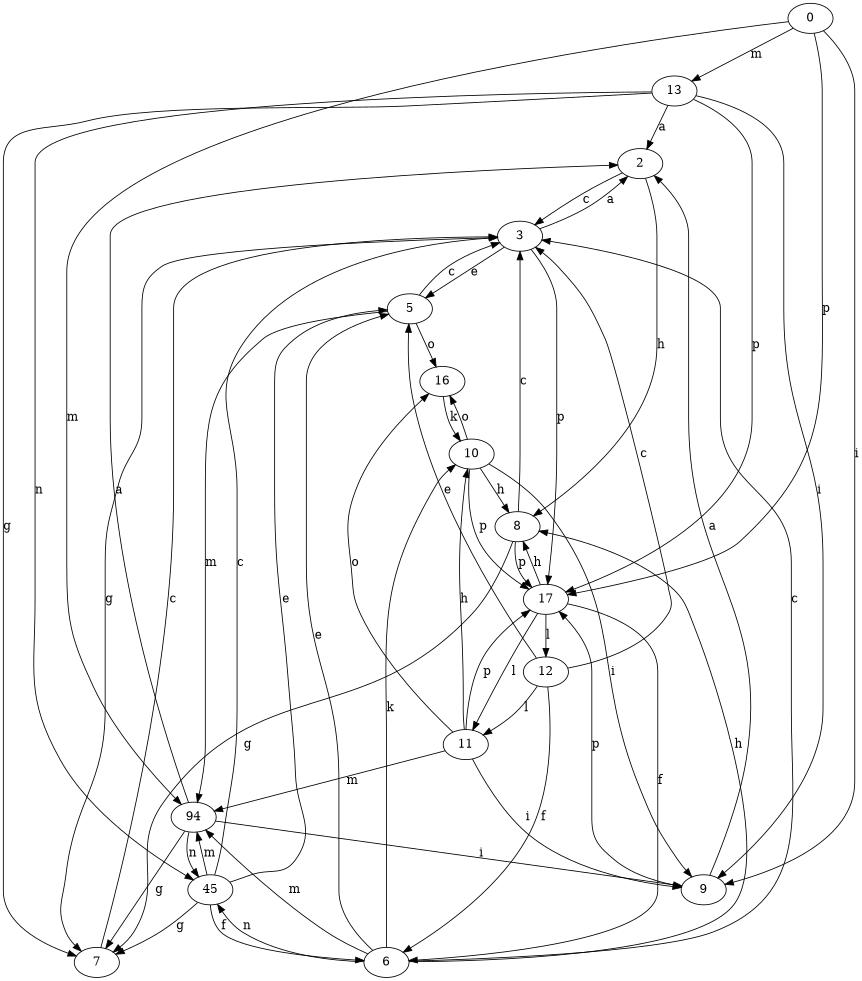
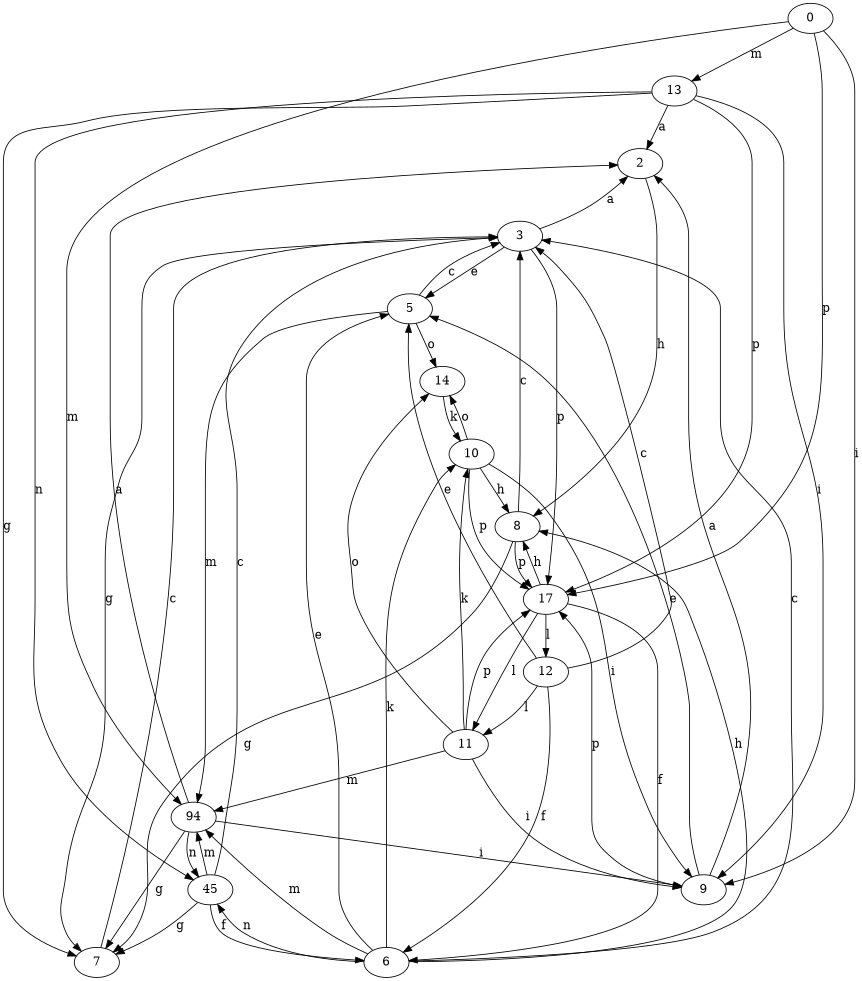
(581, 195) -> none
(442, 381) -> (442, 381)
(279, 588) -> (655, 569)
(465, 599) -> (465, 599)
